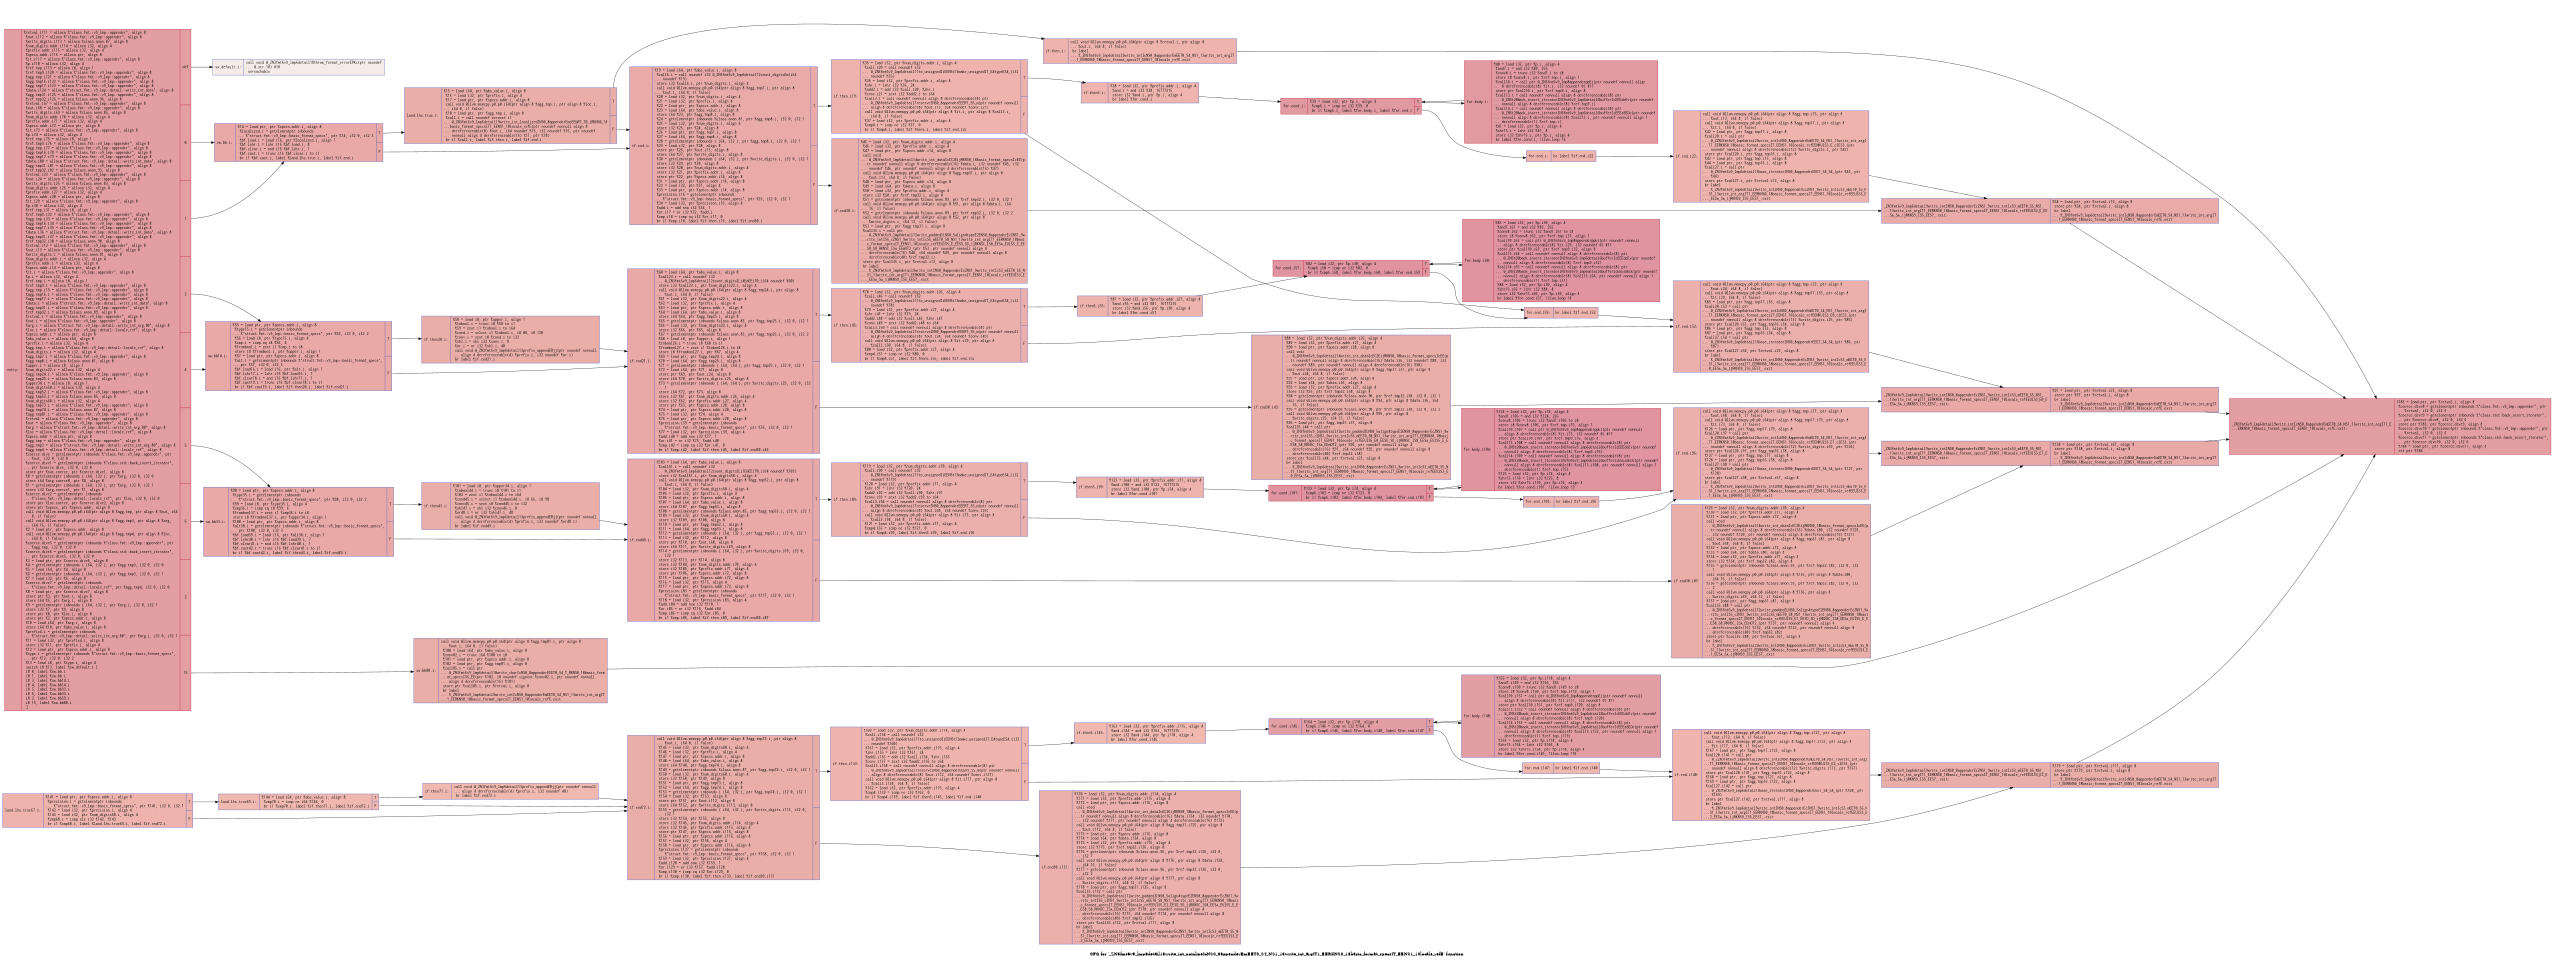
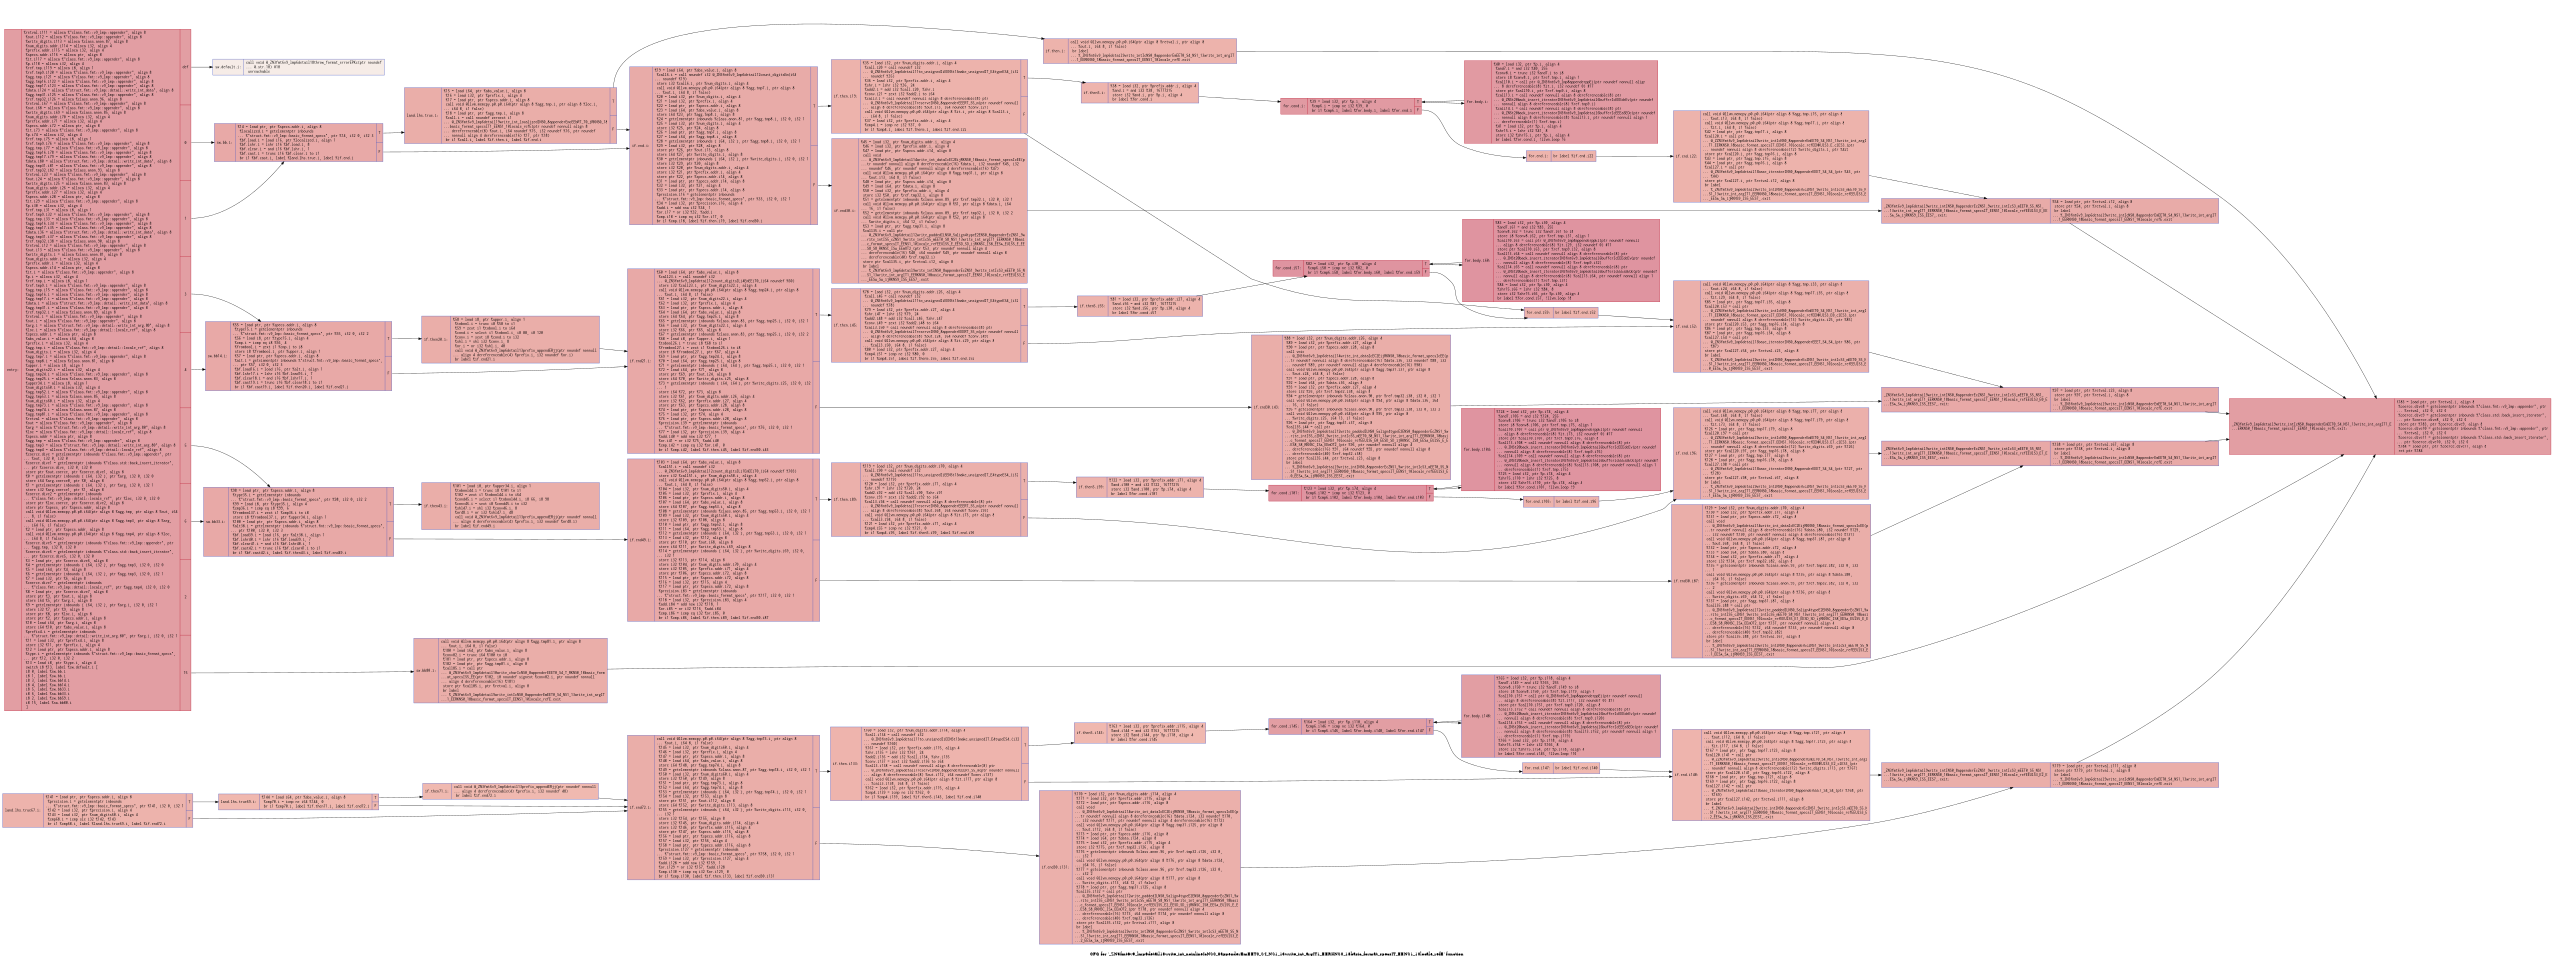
(612, 522) -> none
